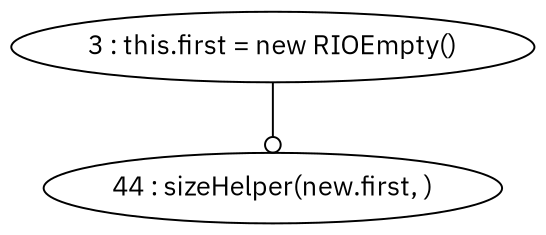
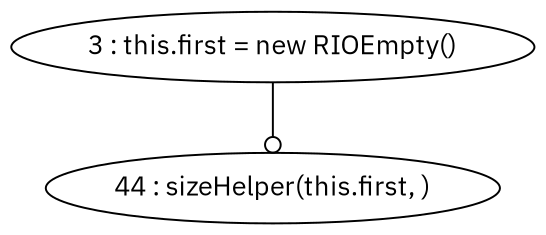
(273, 188) -> (273, 188)
